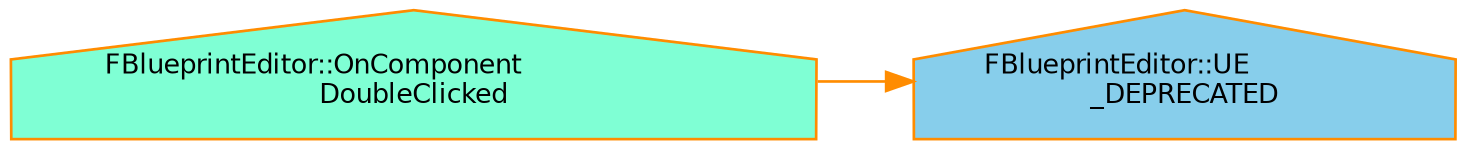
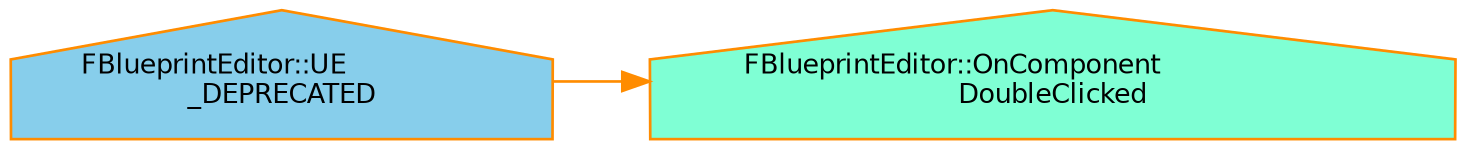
(852, 81) -> (587, 81)
